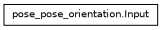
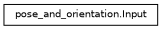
(81, 15) -> (81, 15)
